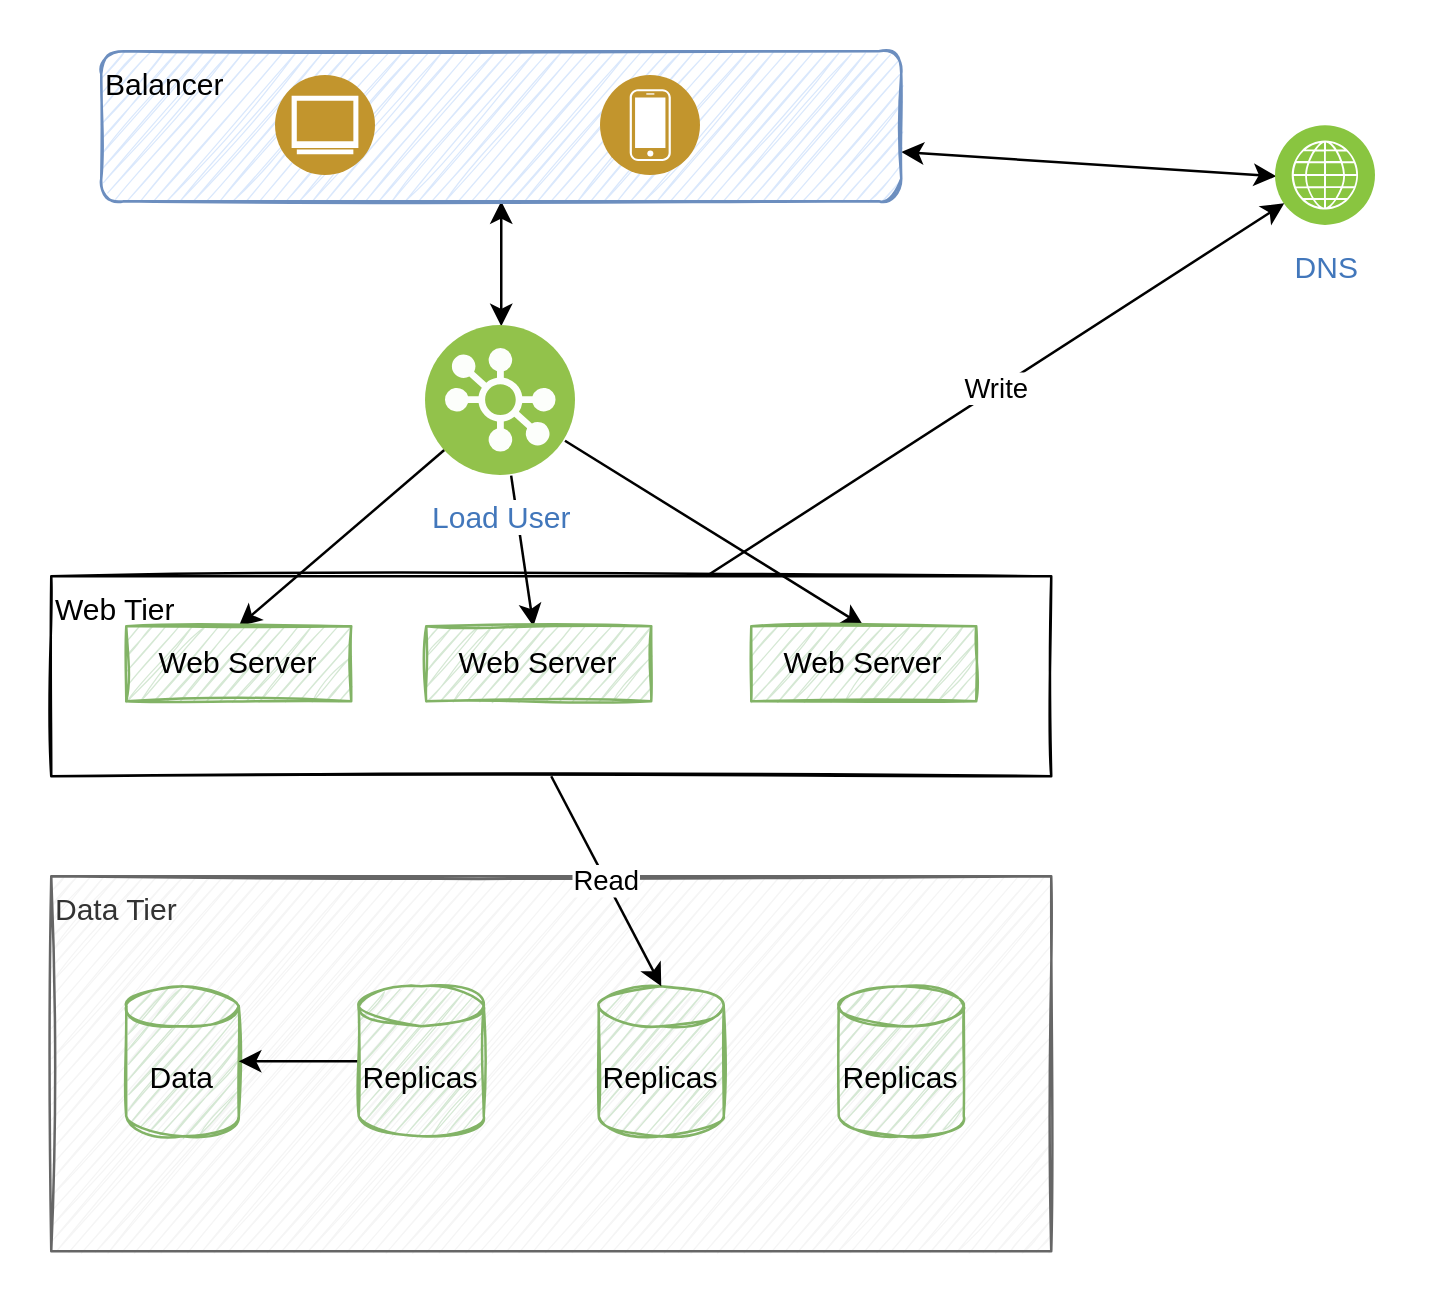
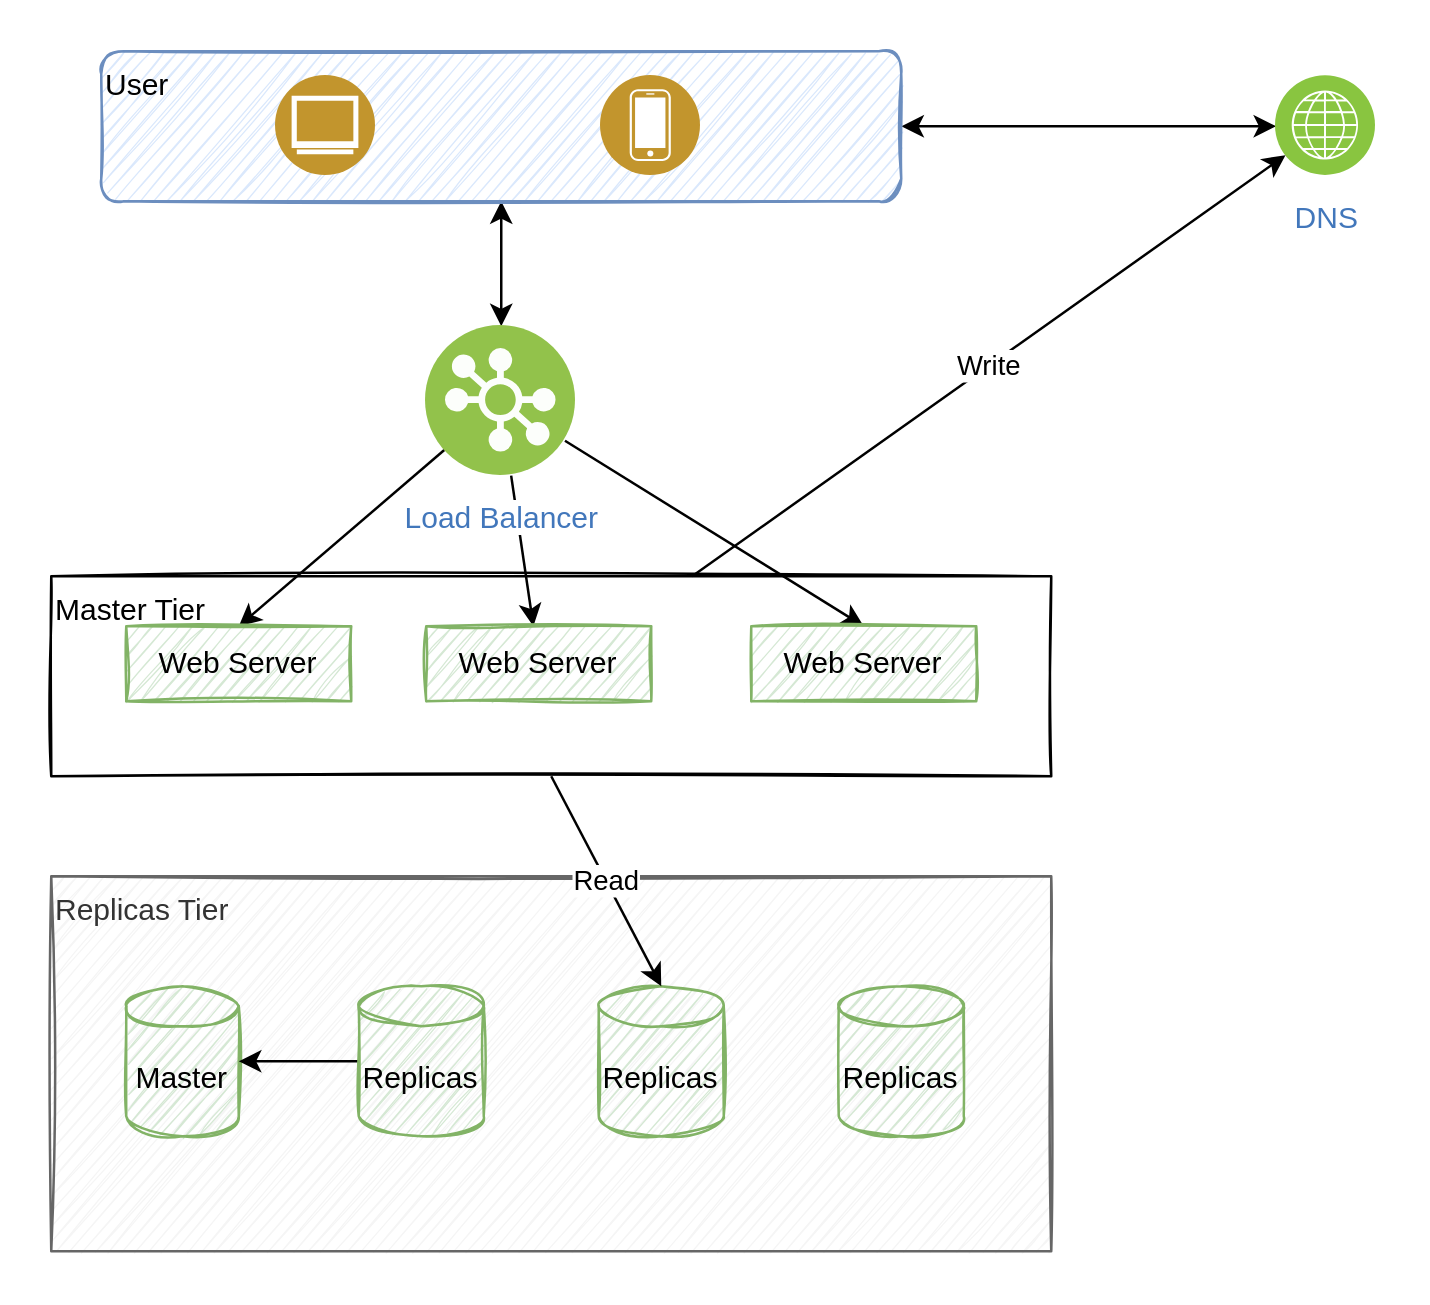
(170, 87) -> (140, 87)
(1326, 176) -> (1326, 126)
(503, 519) -> (503, 519)
(116, 612) -> (141, 612)
(124, 912) -> (150, 912)
(183, 1079) -> (183, 1079)
